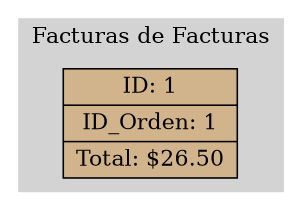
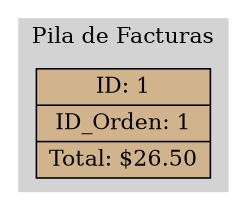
(151, 37) -> (123, 37)
